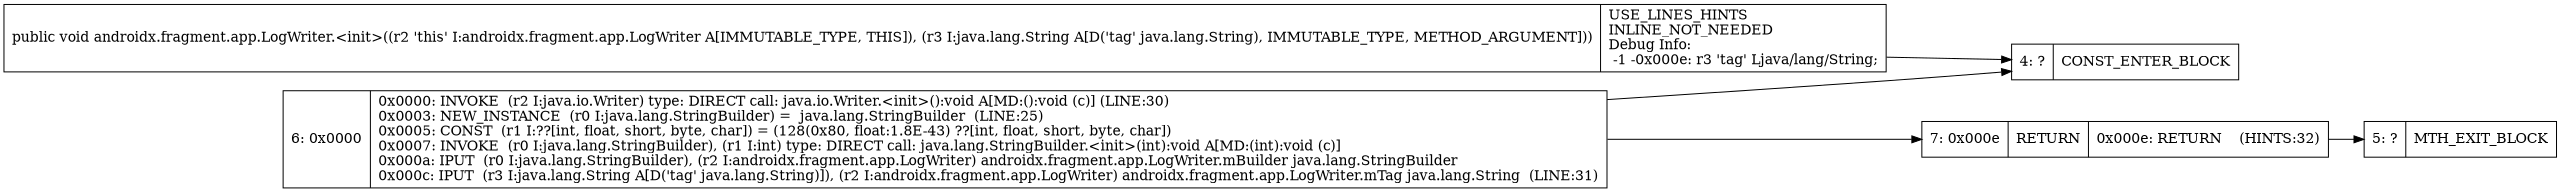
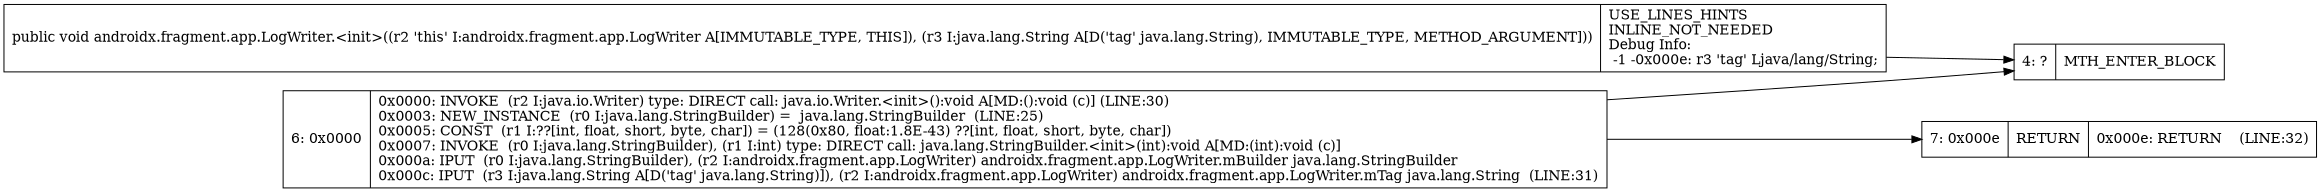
(2146, 61) -> (2140, 61)
(2208, 139) -> (2202, 139)
(2460, 139) -> none
